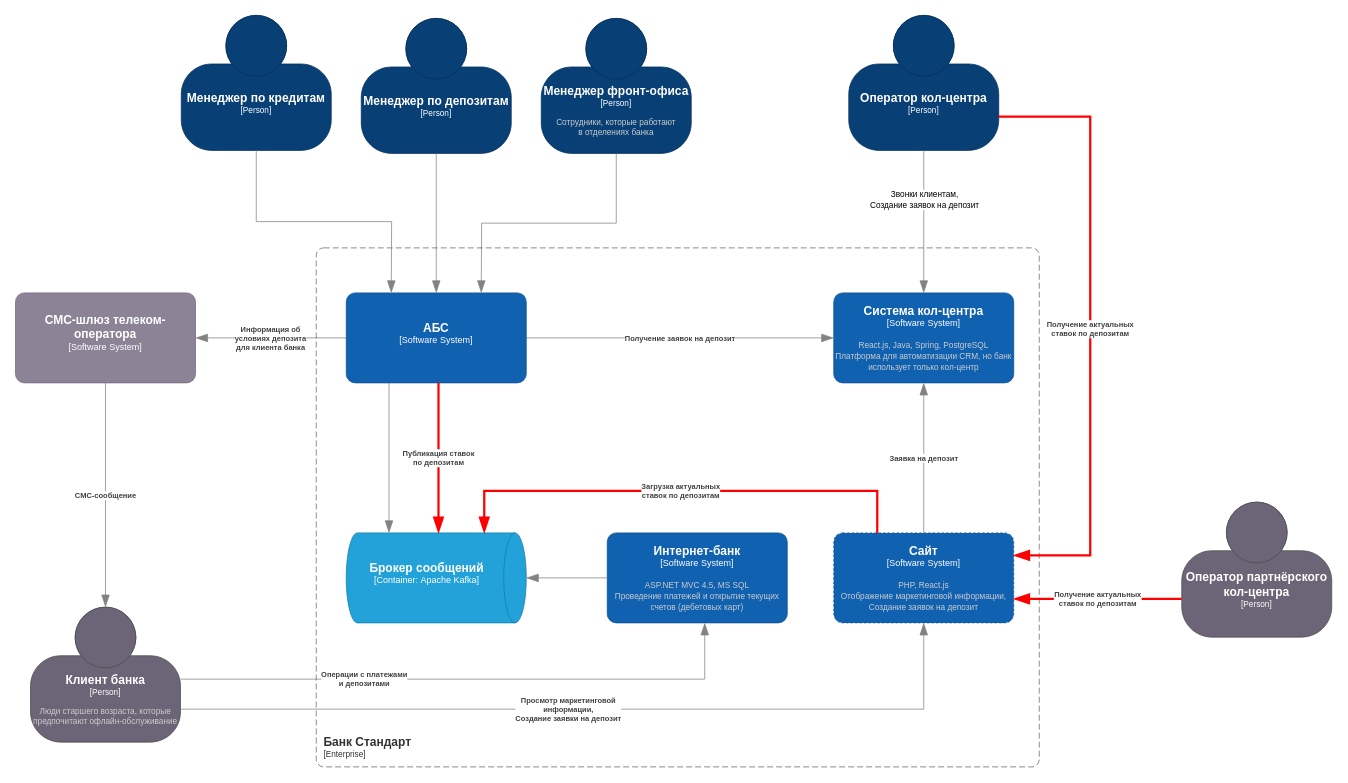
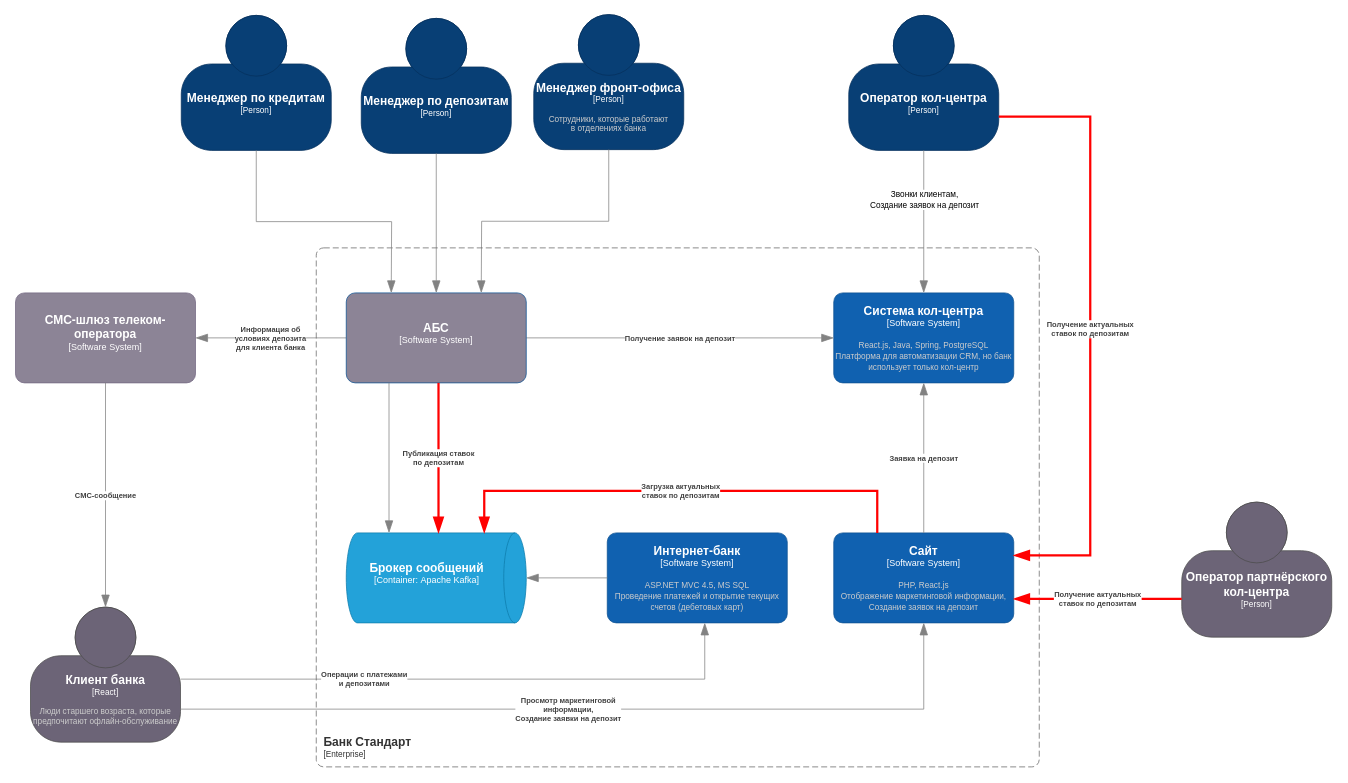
(616, 86) -> (609, 82)
(436, 338) -> (436, 338)
(924, 578) -> (924, 578)
(105, 699) -> (105, 699)
